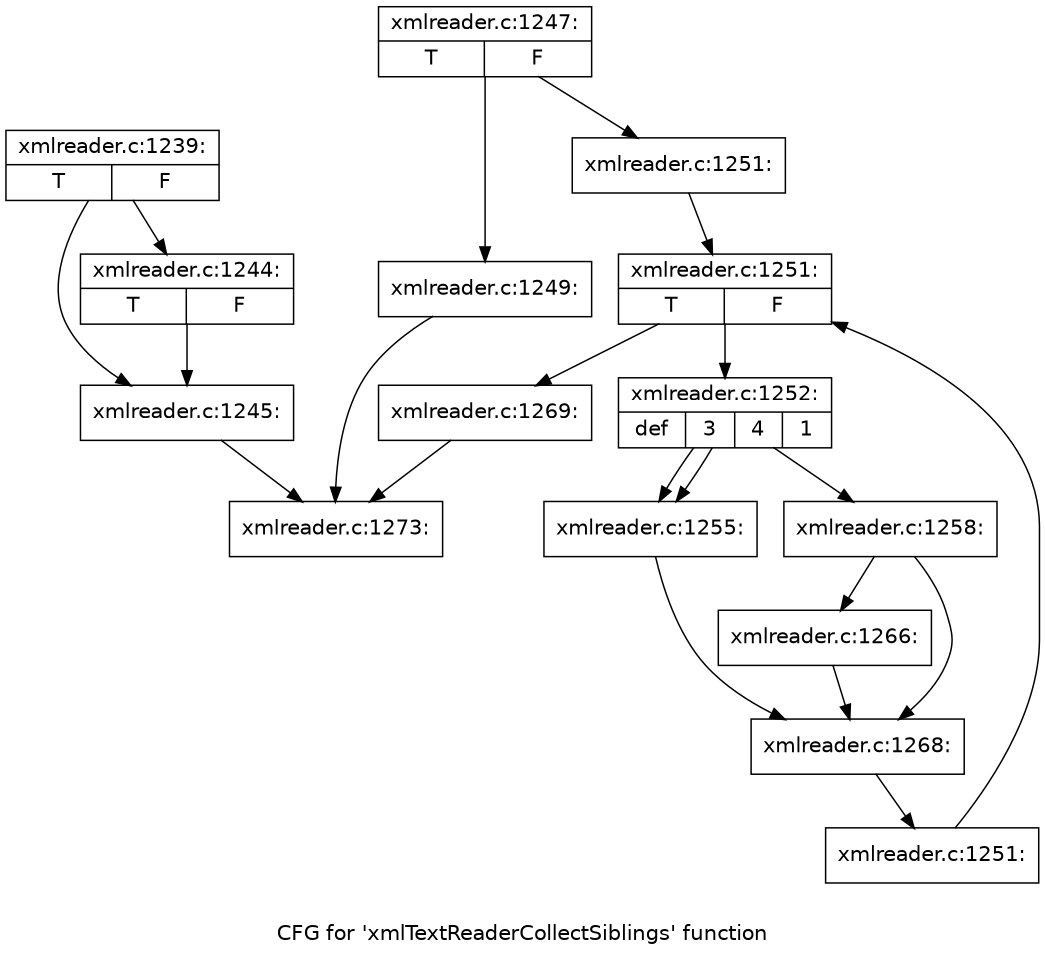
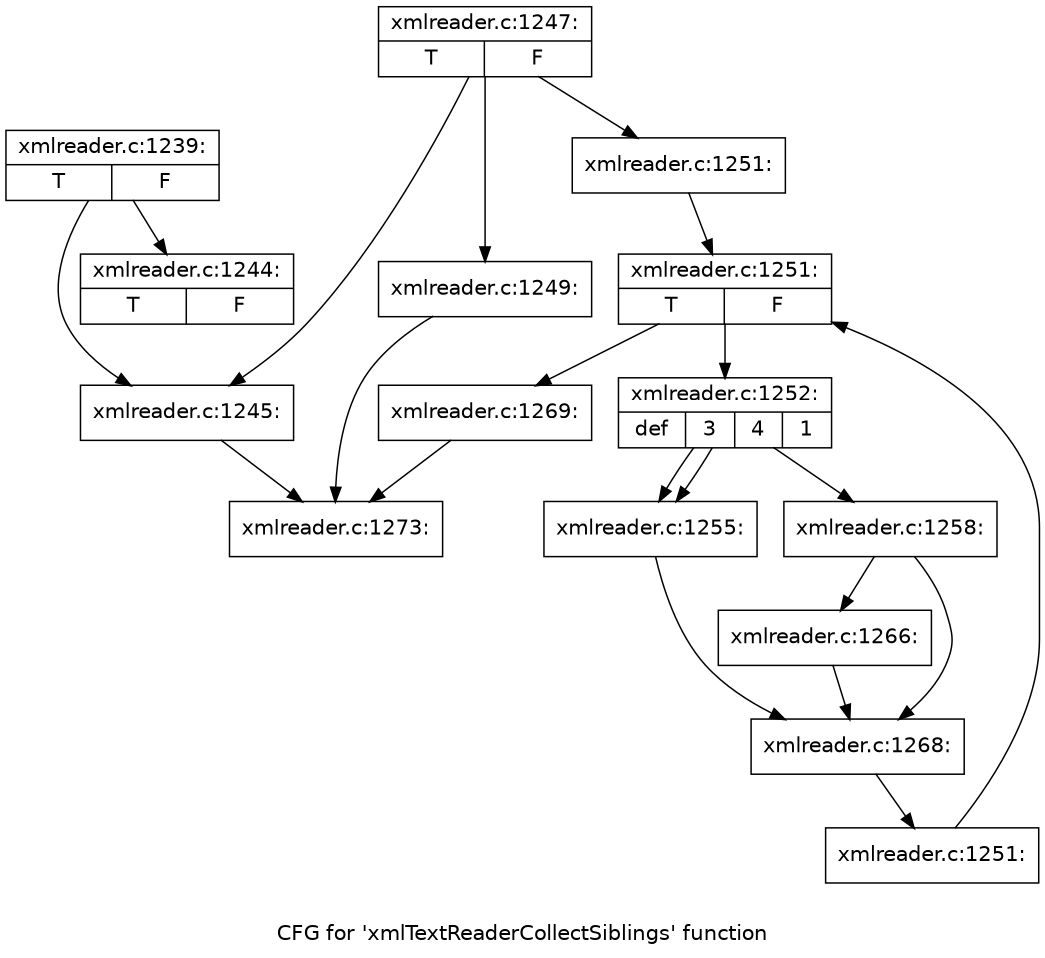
(187, 347) -> (373, 240)
